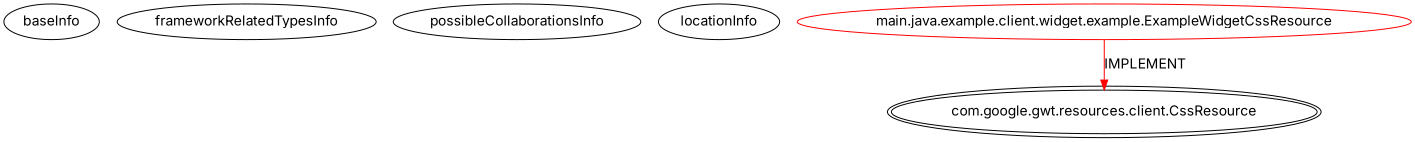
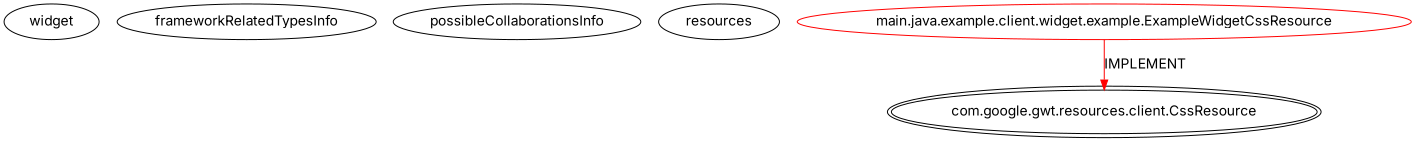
(52, 22) -> (52, 22)
(719, 22) -> (719, 22)
